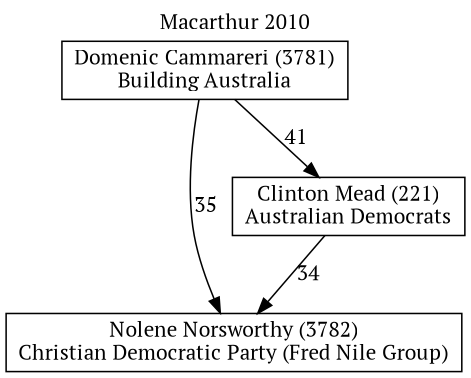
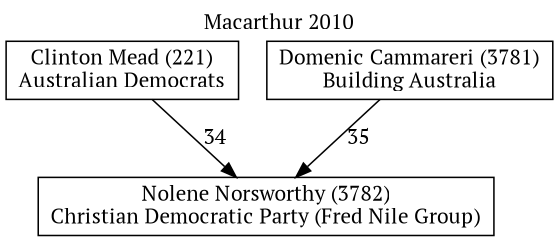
(271, 133) -> none
